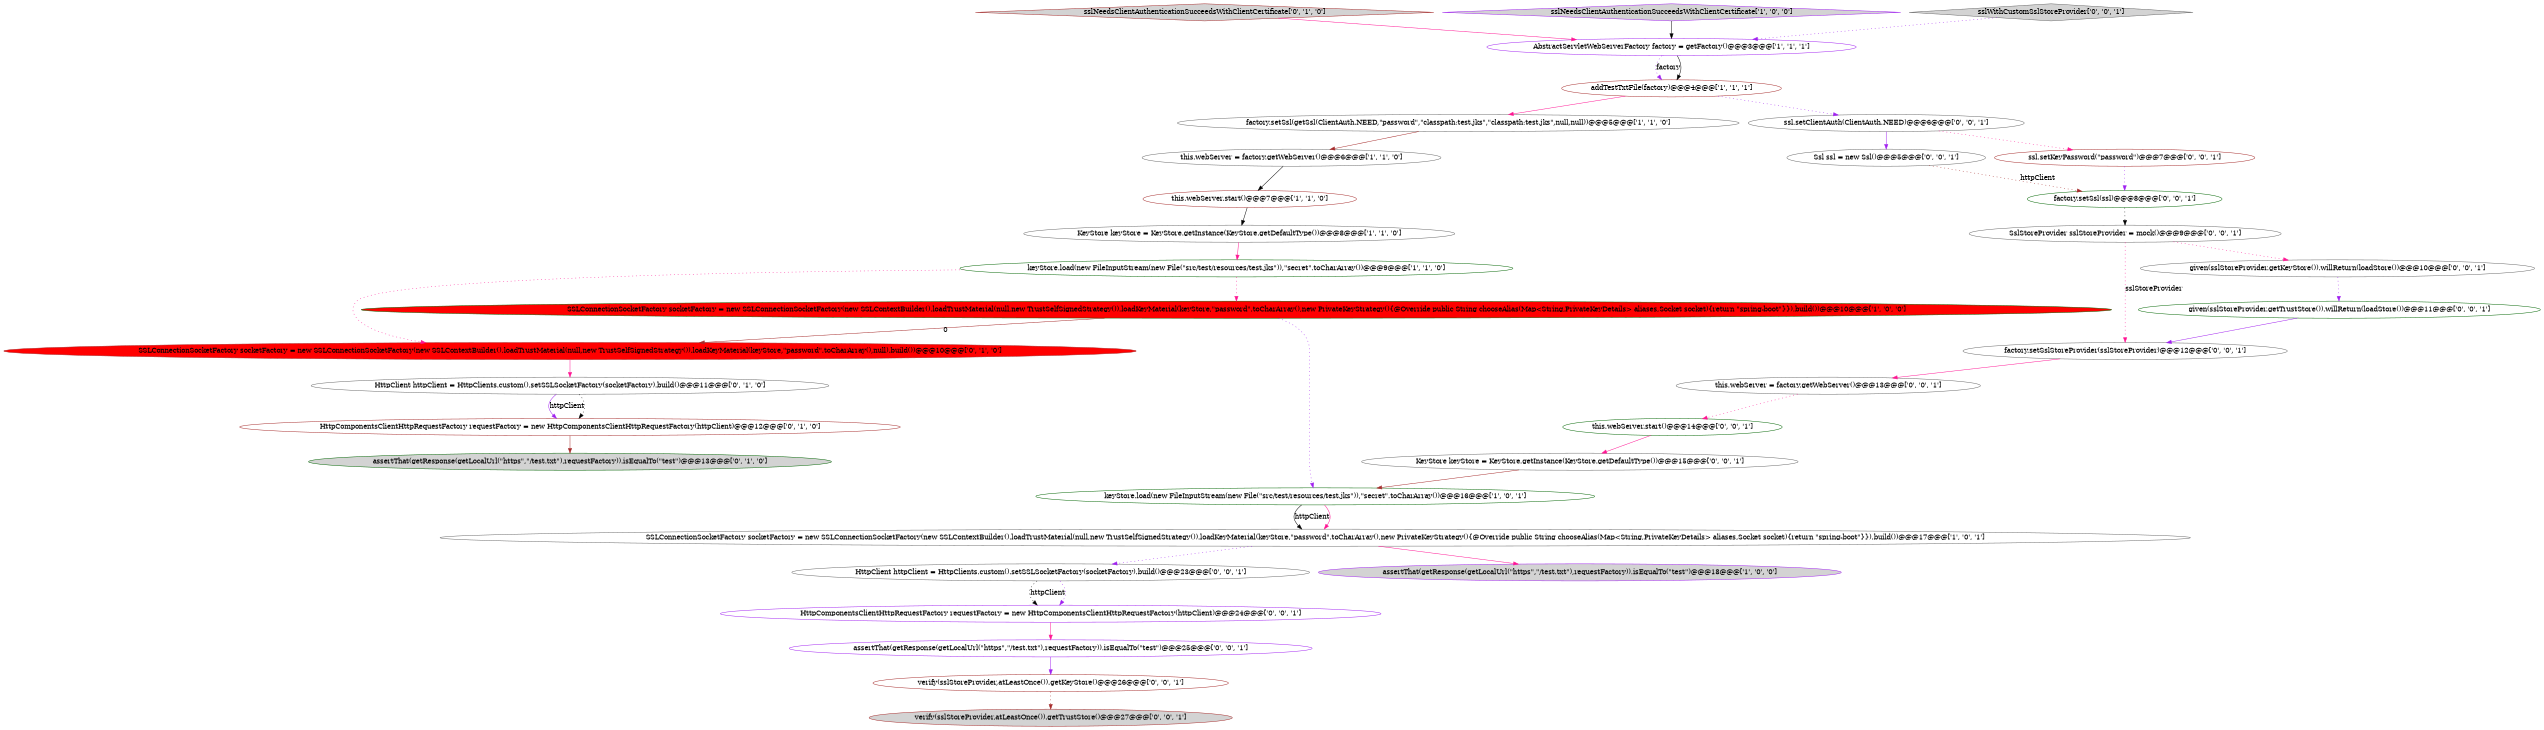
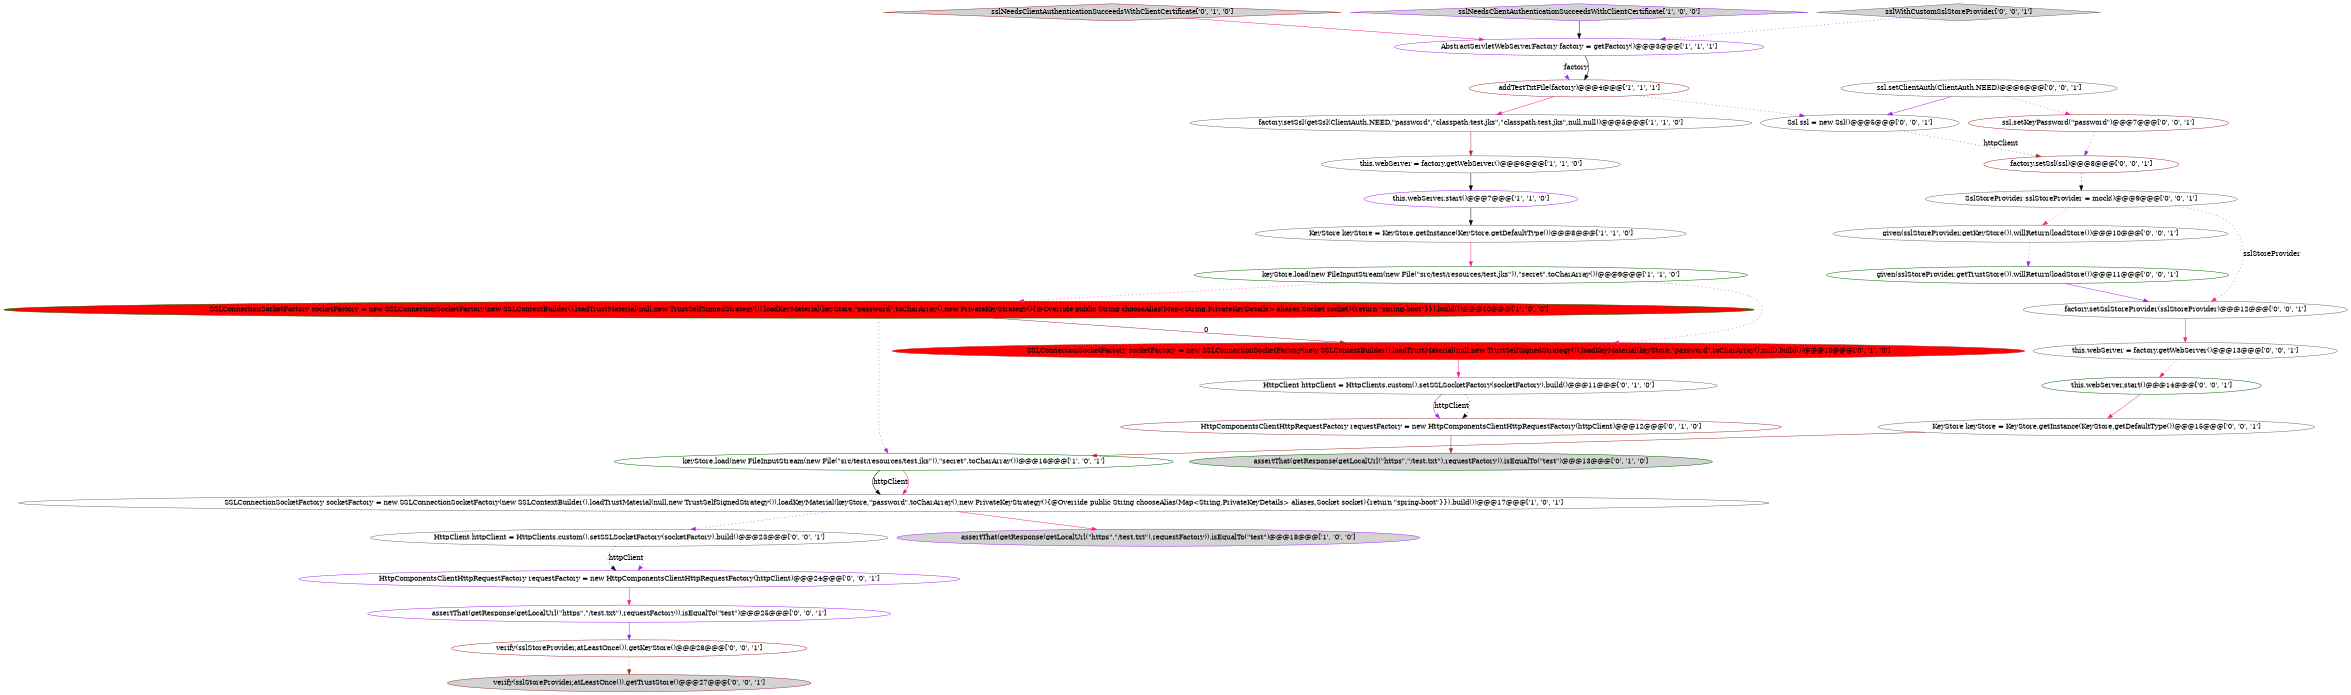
(1776, 105) -> (1718, 105)
(1250, 199) -> (1471, 199)
(2125, 199) -> (2081, 164)
